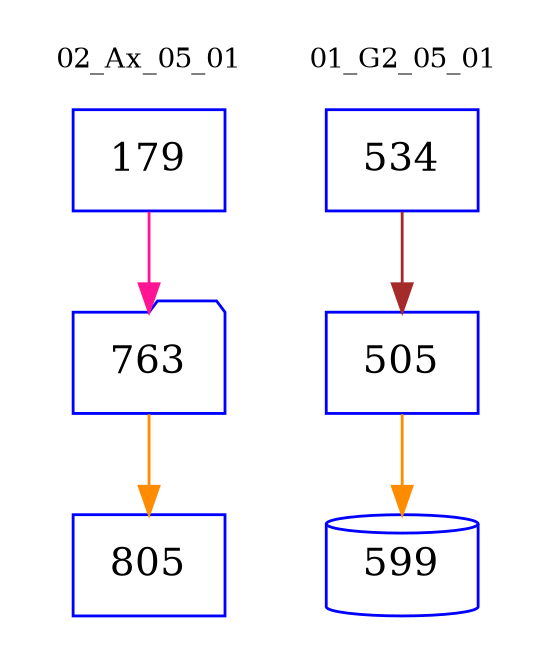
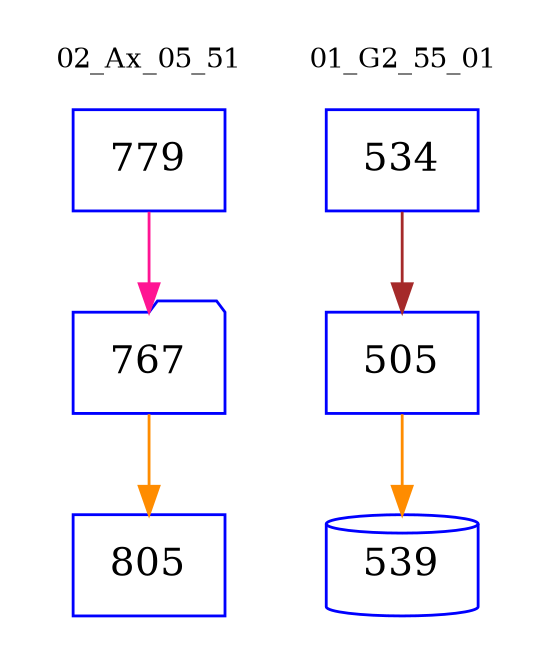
(149, 60) -> (149, 60)
(404, 60) -> (404, 60)
(149, 160) -> (149, 160)
(149, 363) -> (149, 363)
(402, 565) -> (402, 565)
